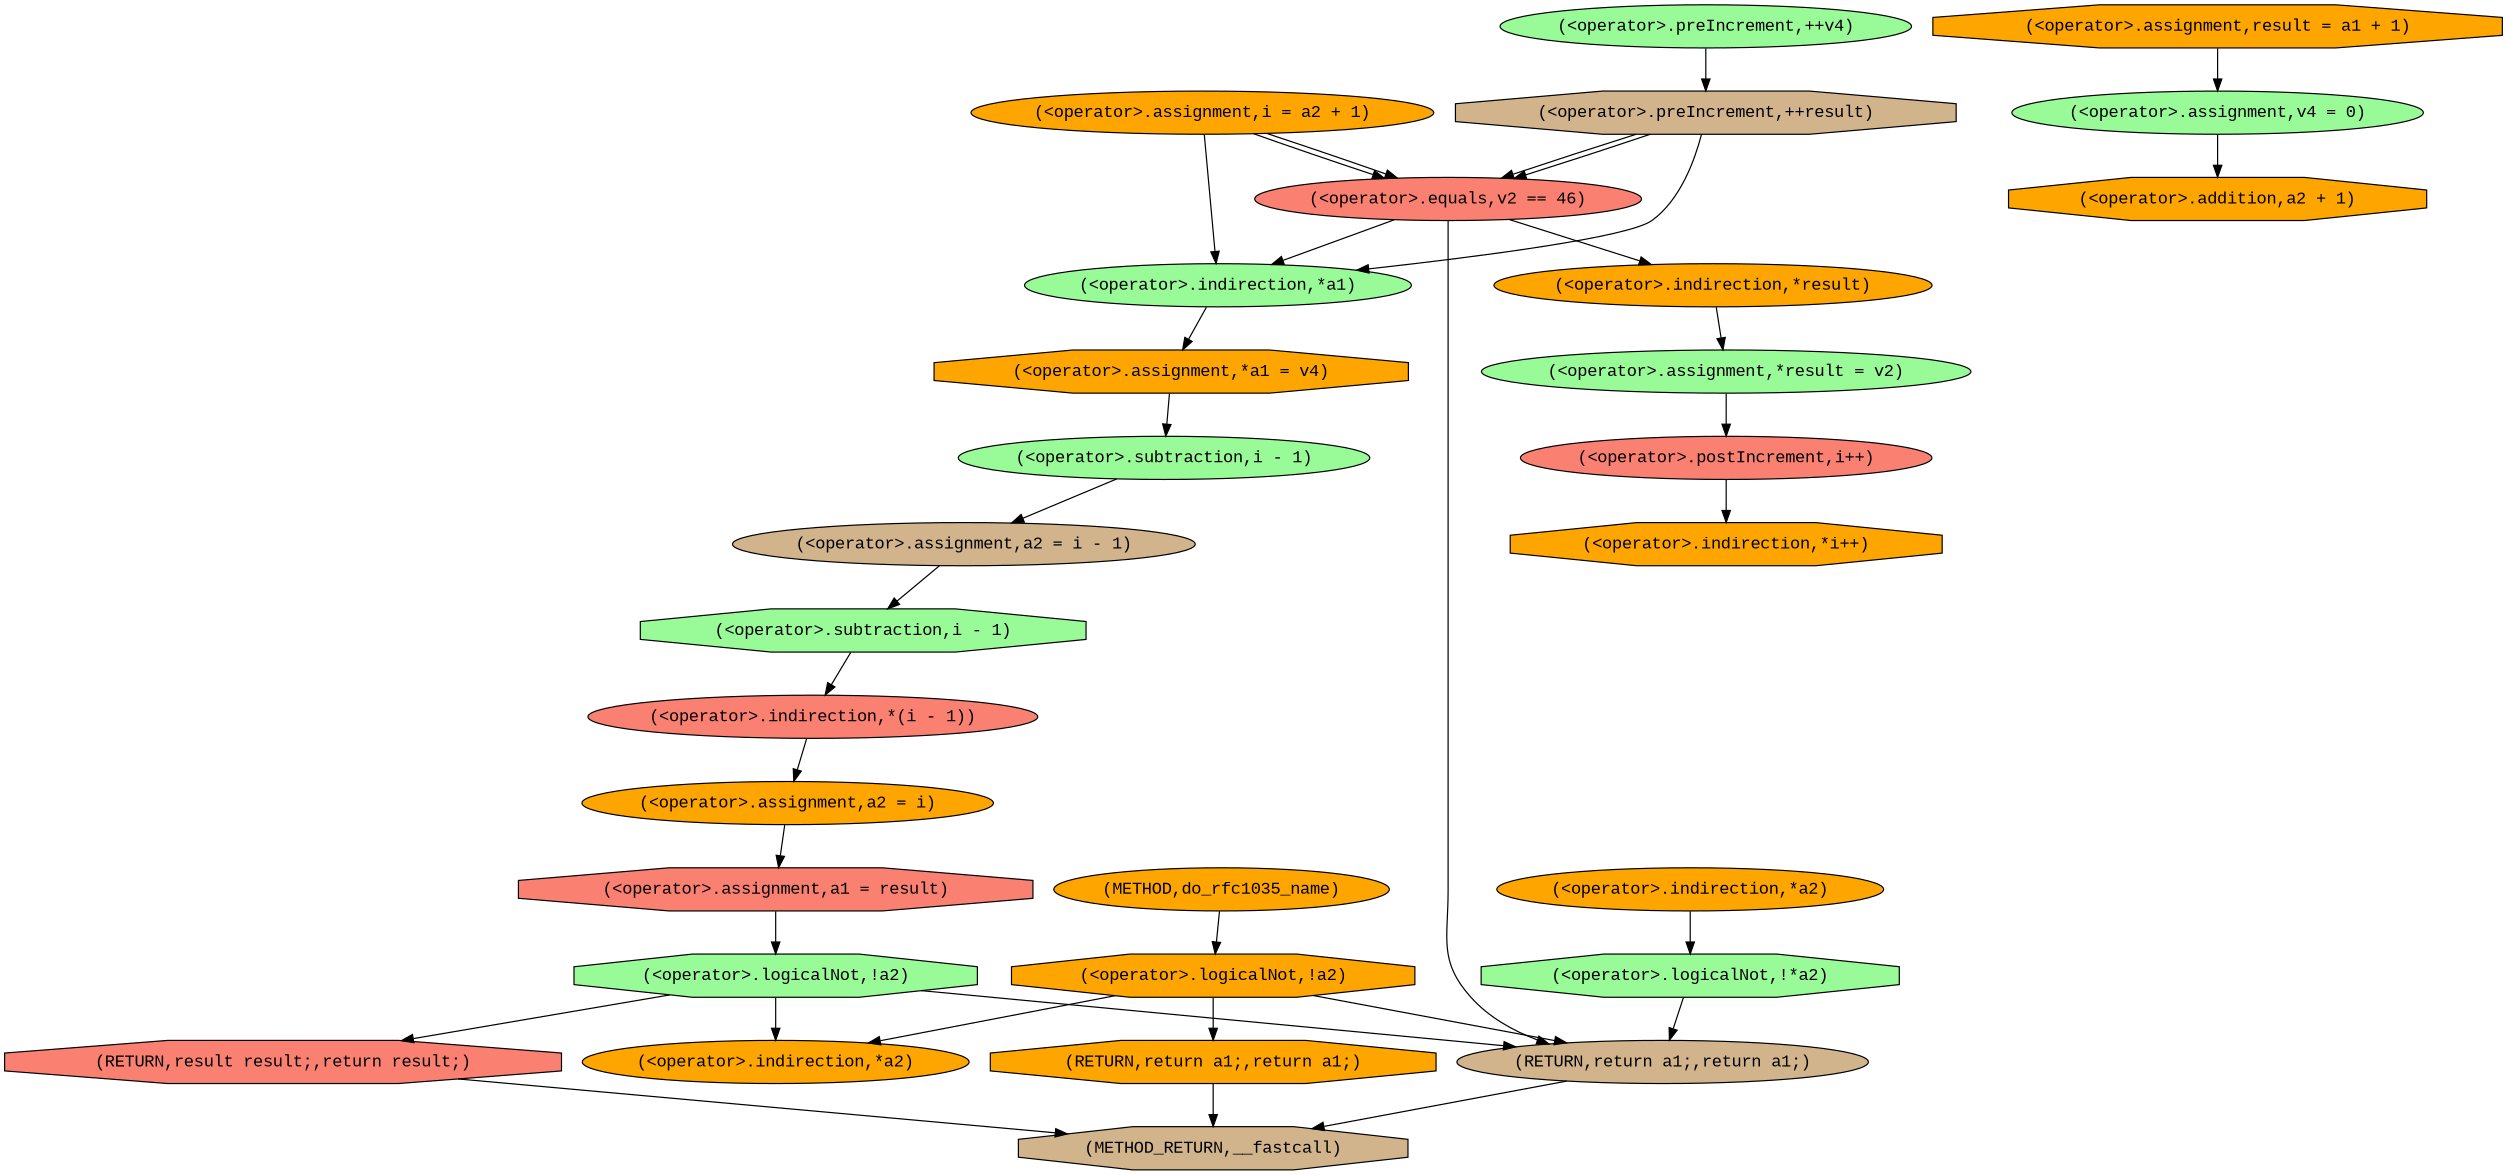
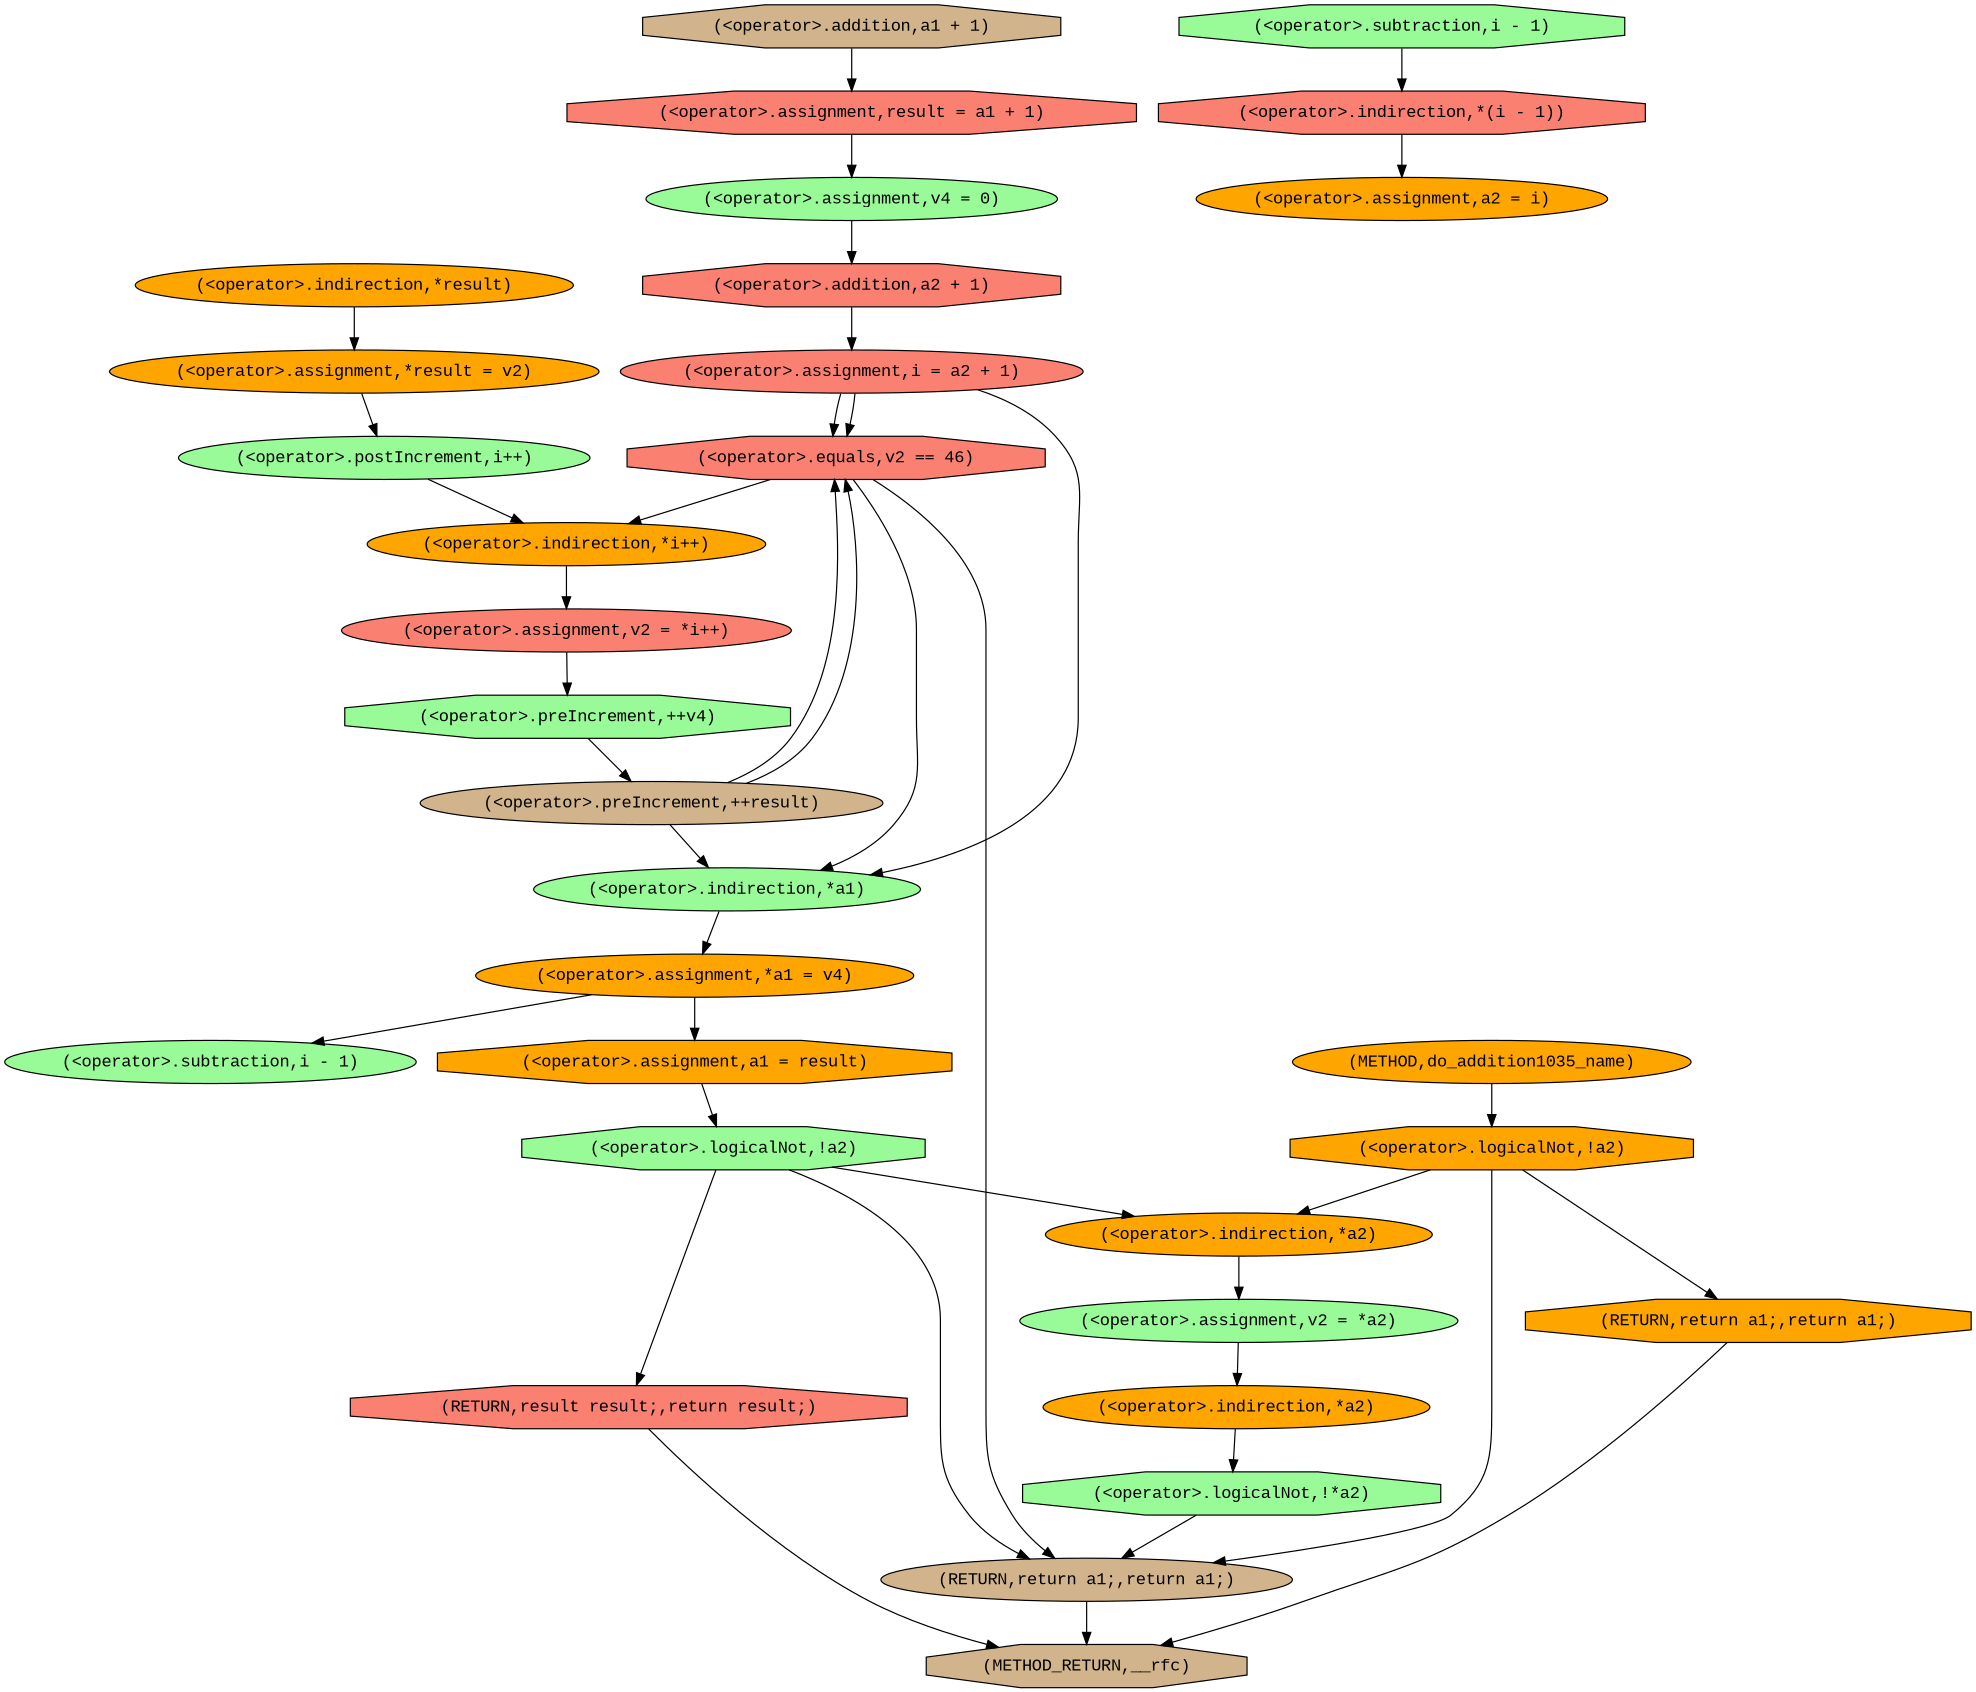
none -> (852, 26)
(1706, 26) -> (568, 717)
(2218, 26) -> (852, 113)
(1202, 113) -> (852, 372)
(1706, 113) -> (652, 803)
(1448, 199) -> (836, 458)
(2218, 199) -> (852, 285)
(1561, 236) -> (705, 500)
none -> (852, 323)
(1171, 372) -> (695, 976)
(1726, 372) -> (354, 372)
(1726, 458) -> (384, 458)
(964, 544) -> none
(1726, 544) -> (566, 544)
none -> (566, 630)
(813, 717) -> (1402, 113)
(783, 840) -> (695, 1013)
(776, 889) -> (695, 1062)
(1222, 889) -> (1492, 1062)
(1213, 1148) -> (1087, 1666)
none -> (1239, 1321)
